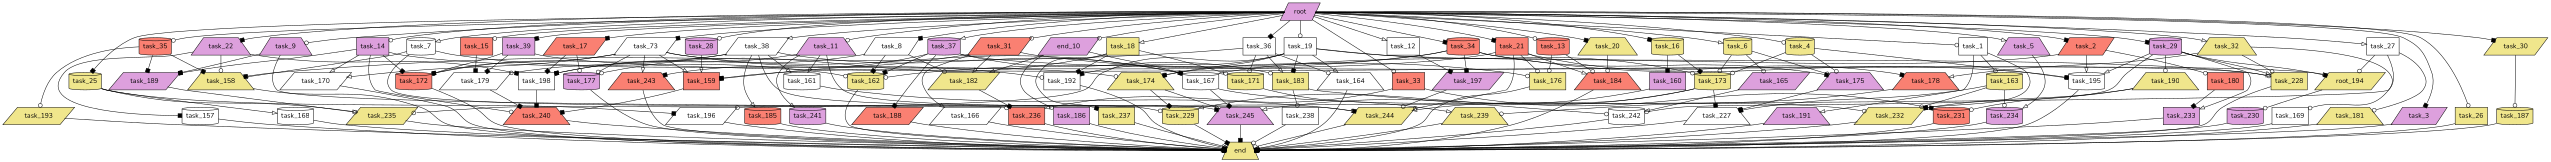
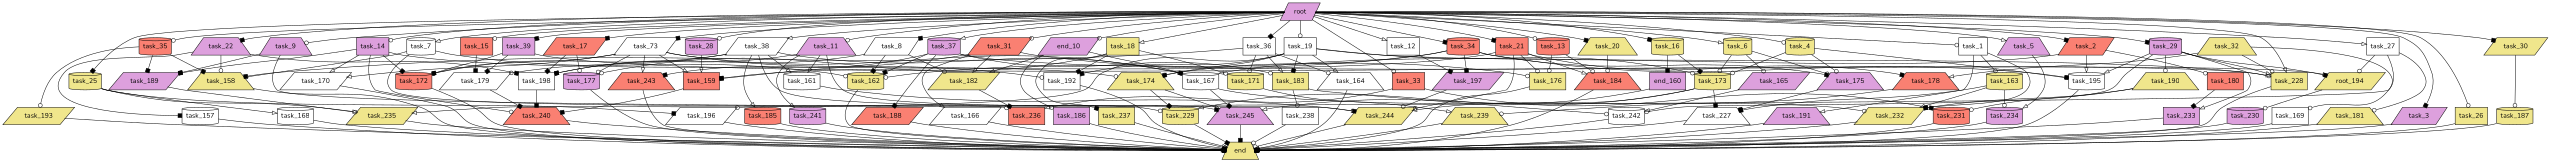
(1759, 18) -> (2030, 21)
(1668, 81) -> (1668, 81)
(1053, 96) -> (1053, 96)
(1955, 97) -> (1955, 97)
(1089, 133) -> none
